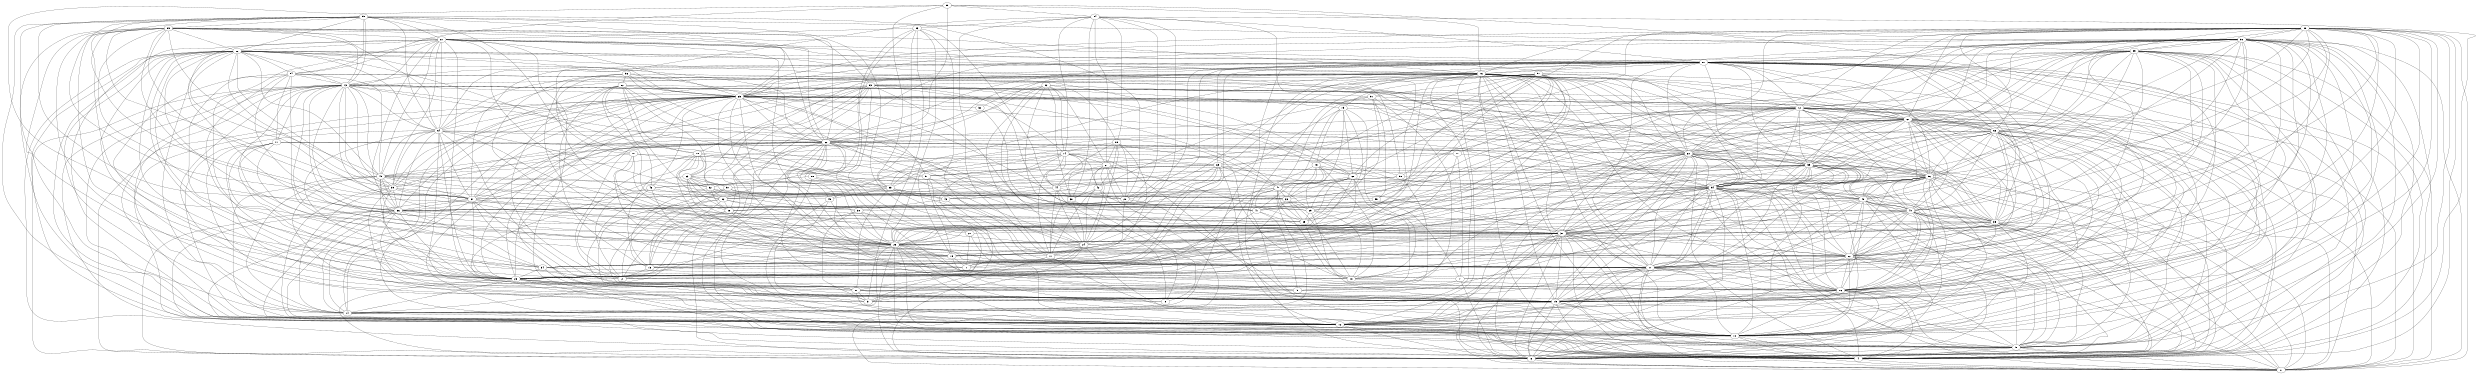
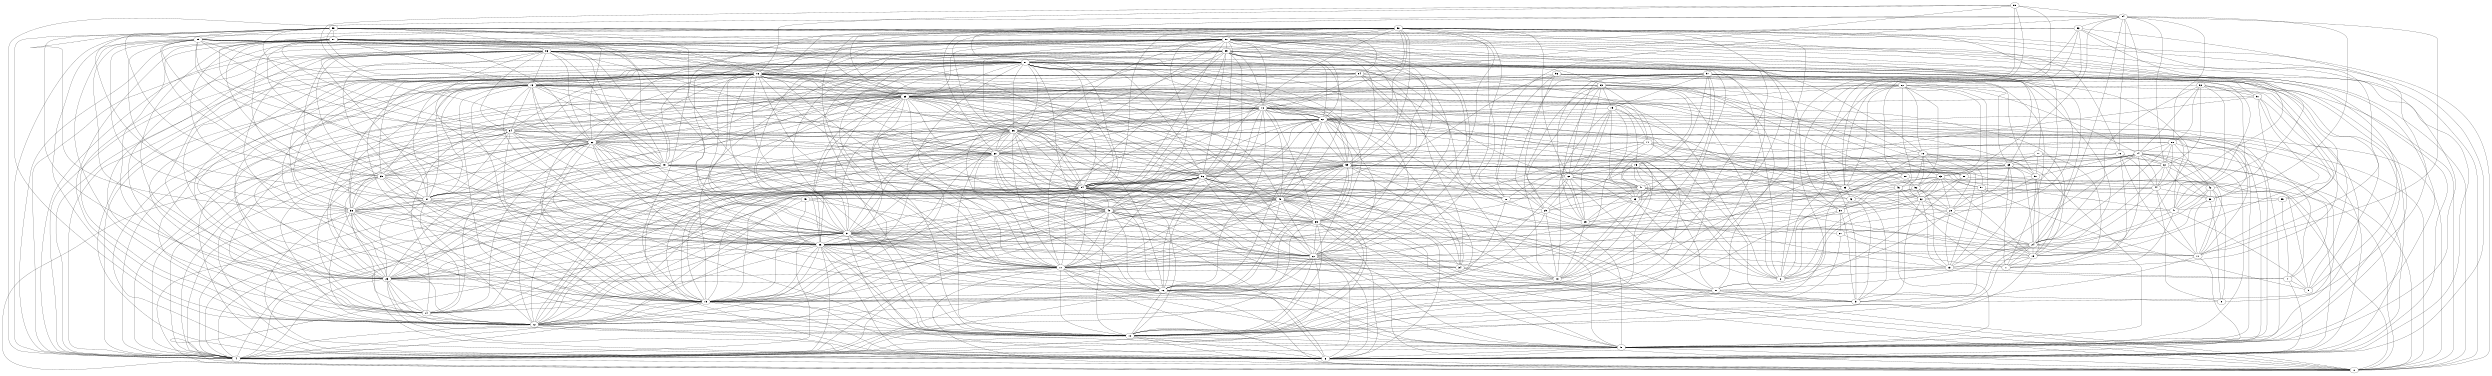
(325, 34) -> (244, 135)
none -> (827, 51)
(980, 108) -> none
